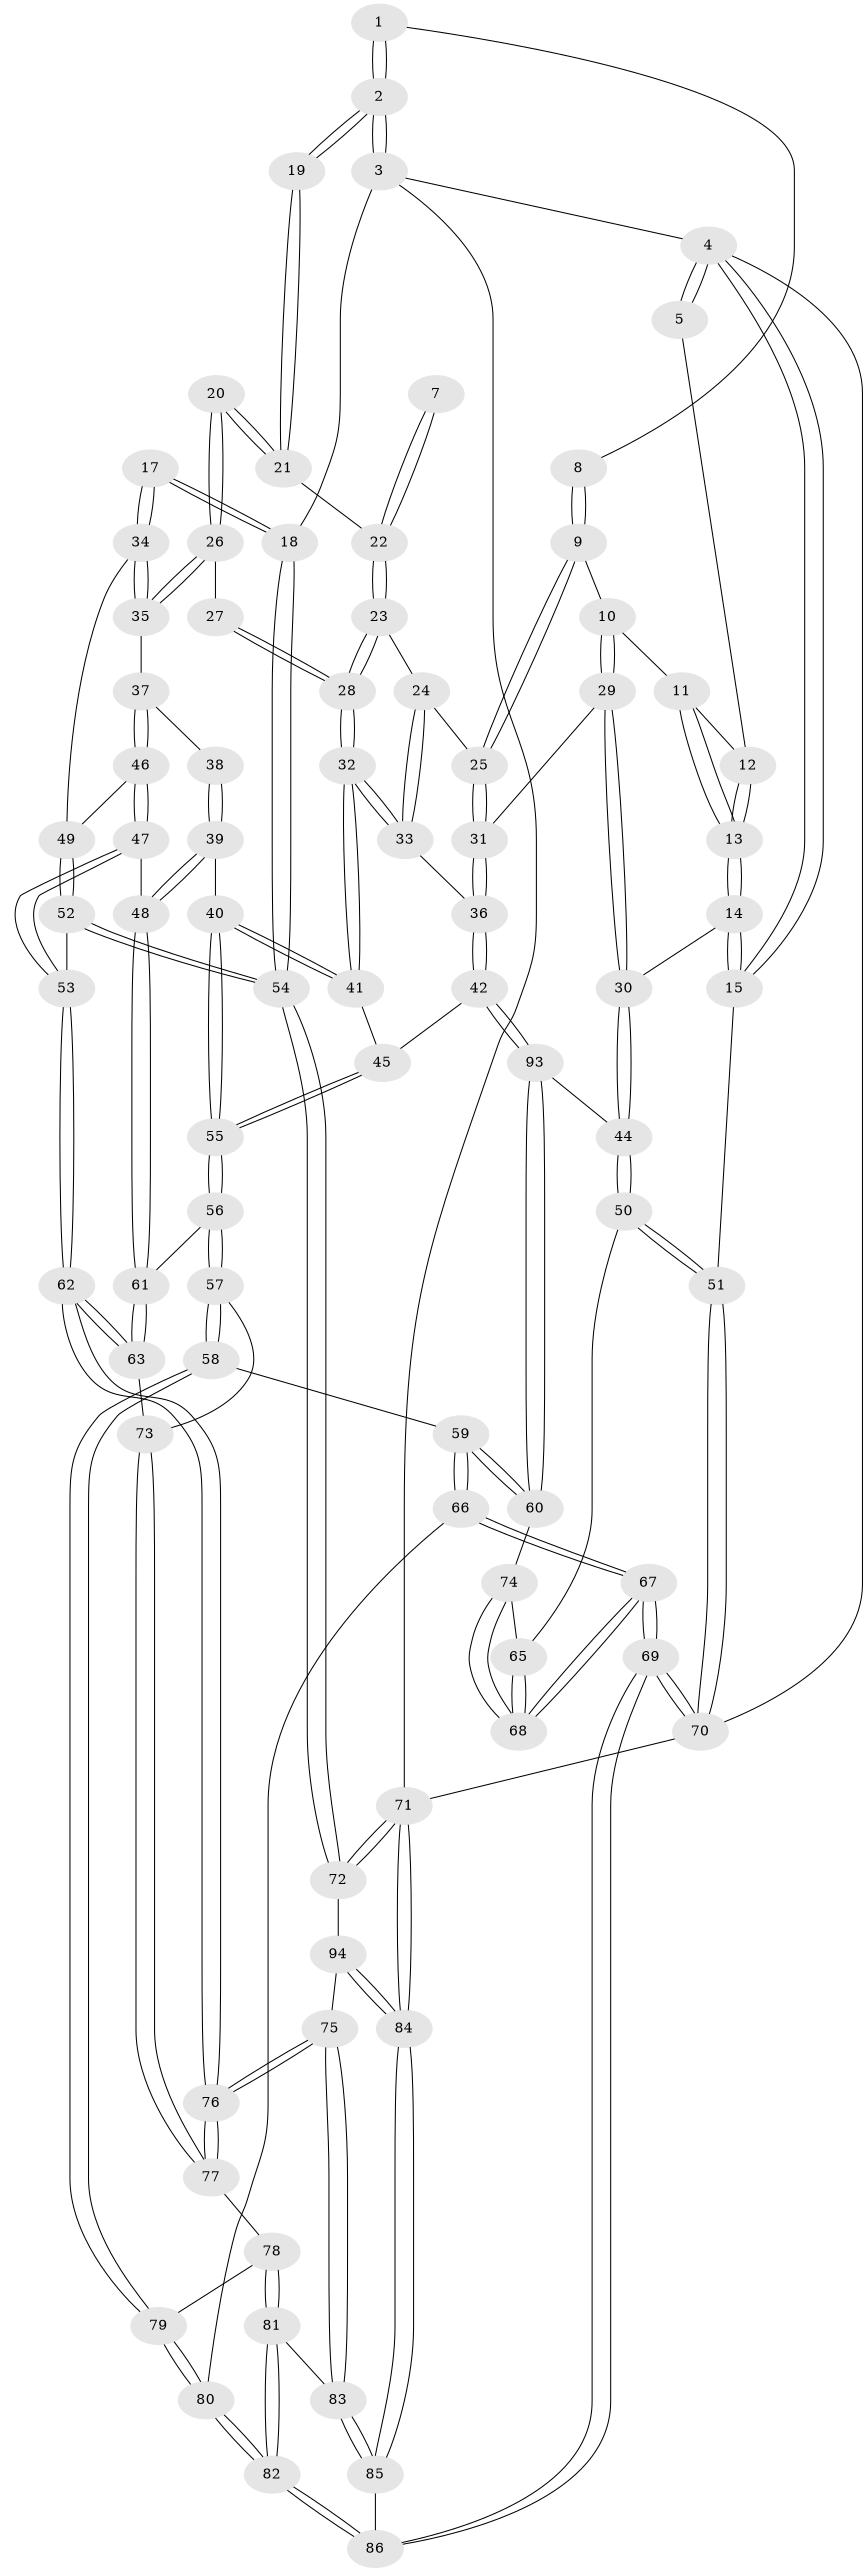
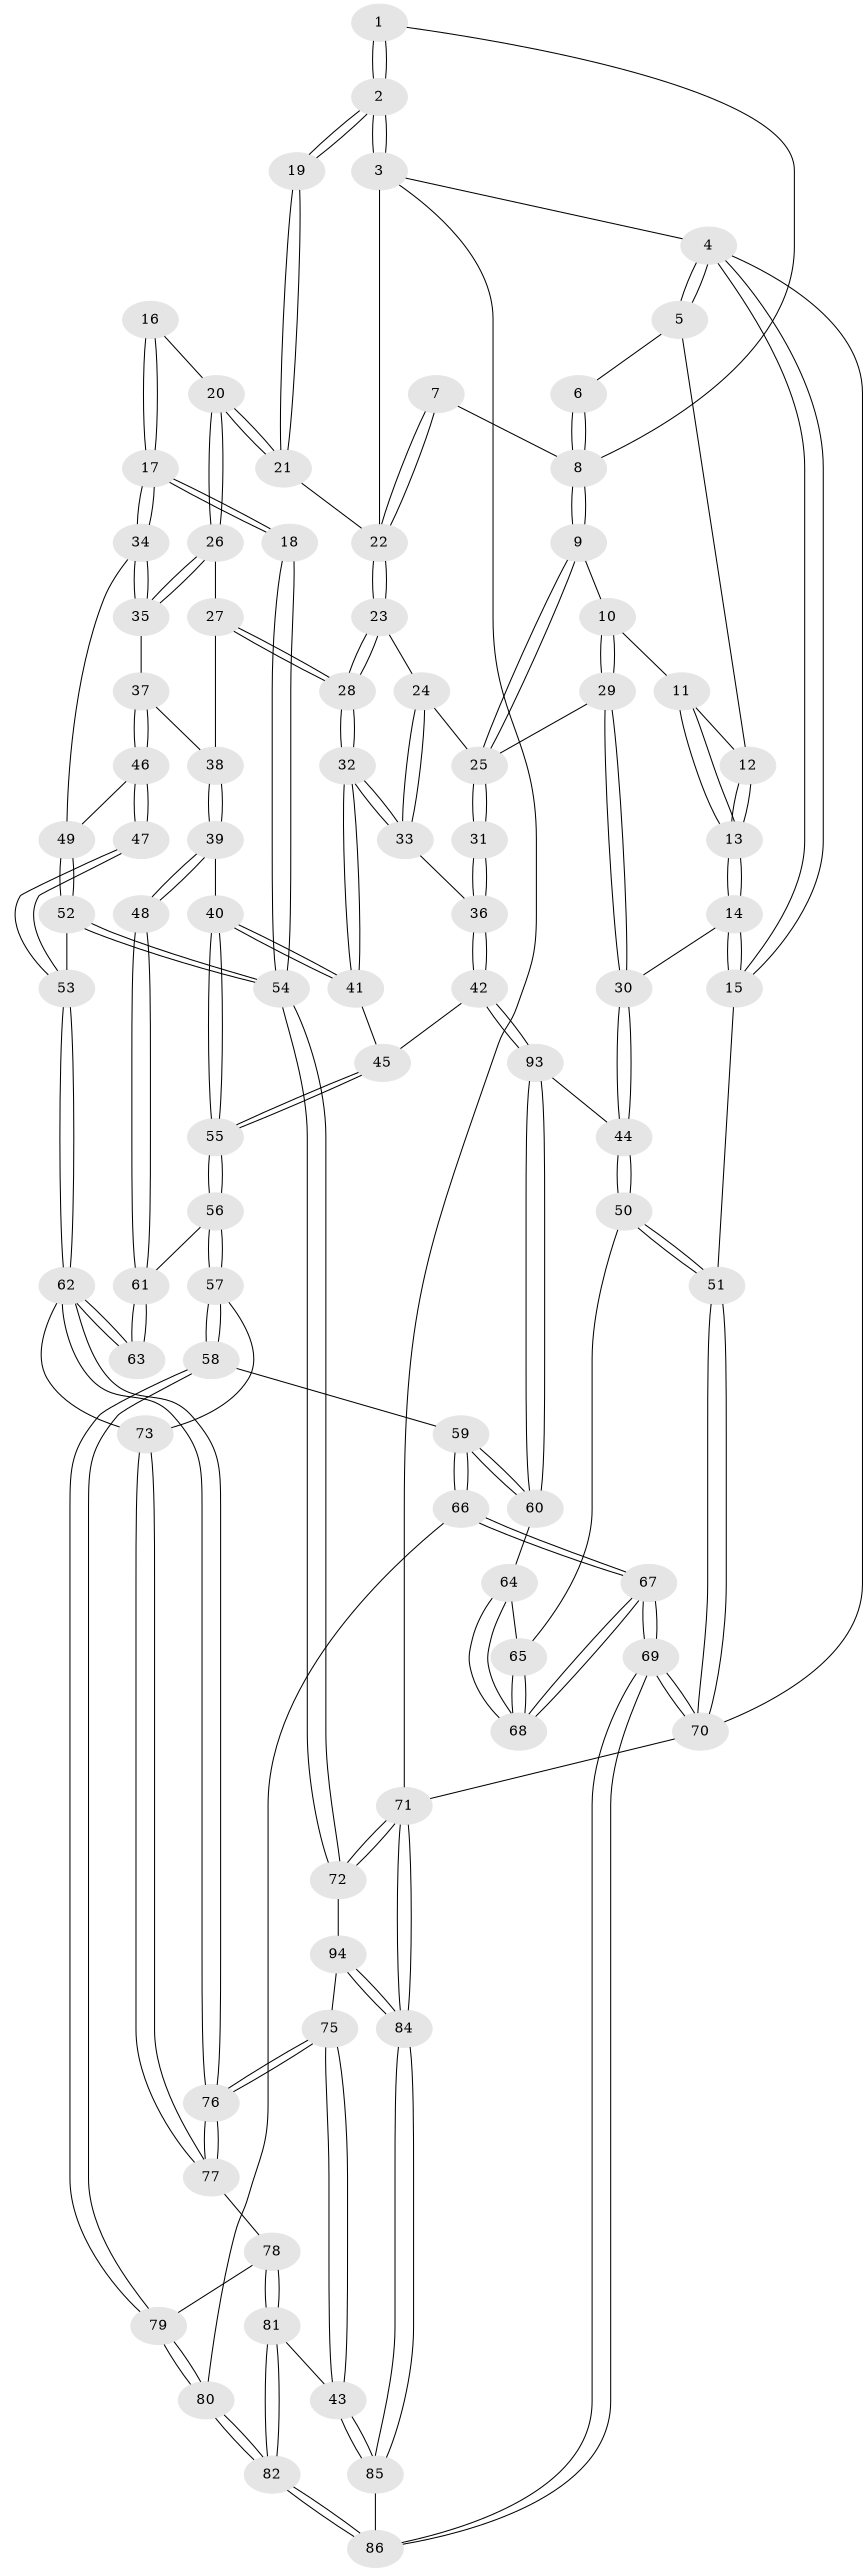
none -> (150, 320)
(340, 359) -> (380, 357)
none -> (579, 394)
none -> (507, 431)
none -> (215, 691)
(544, 766) -> (544, 729)
(141, 877) -> none
(141, 1397) -> (50, 1383)
(510, 1583) -> (510, 1583)
(338, 2400) -> (338, 2400)
